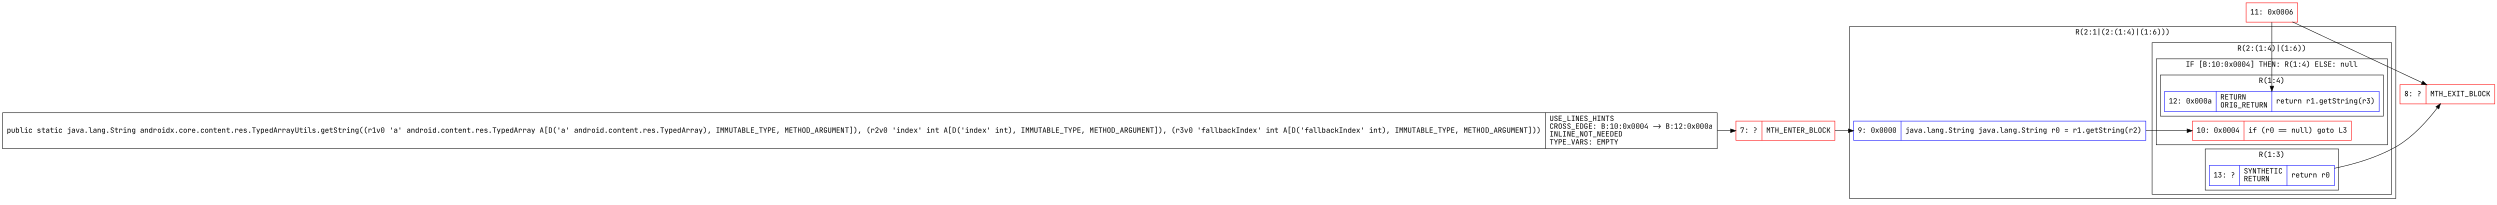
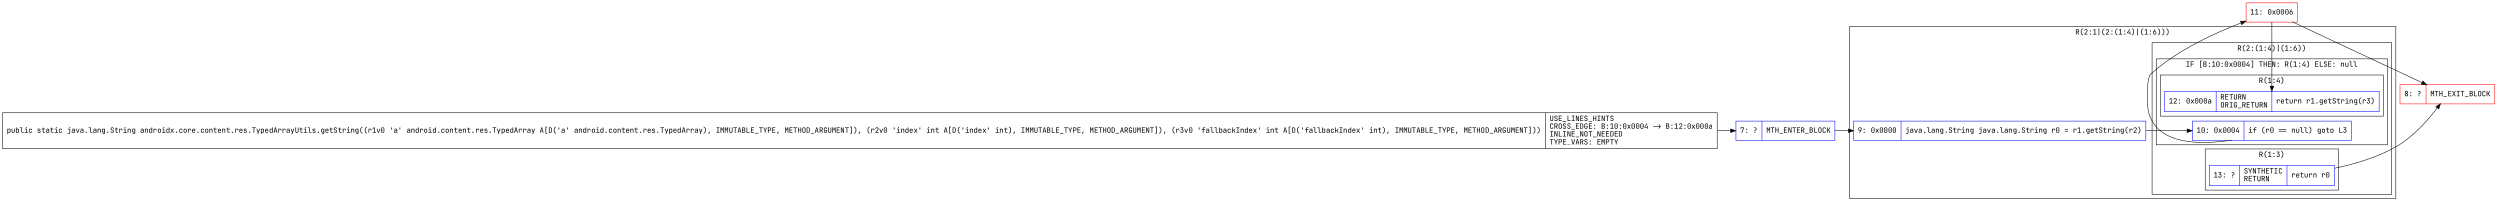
none -> (2147, 89)
(1785, 131) -> (1785, 131)
(2272, 131) -> (2272, 131)
